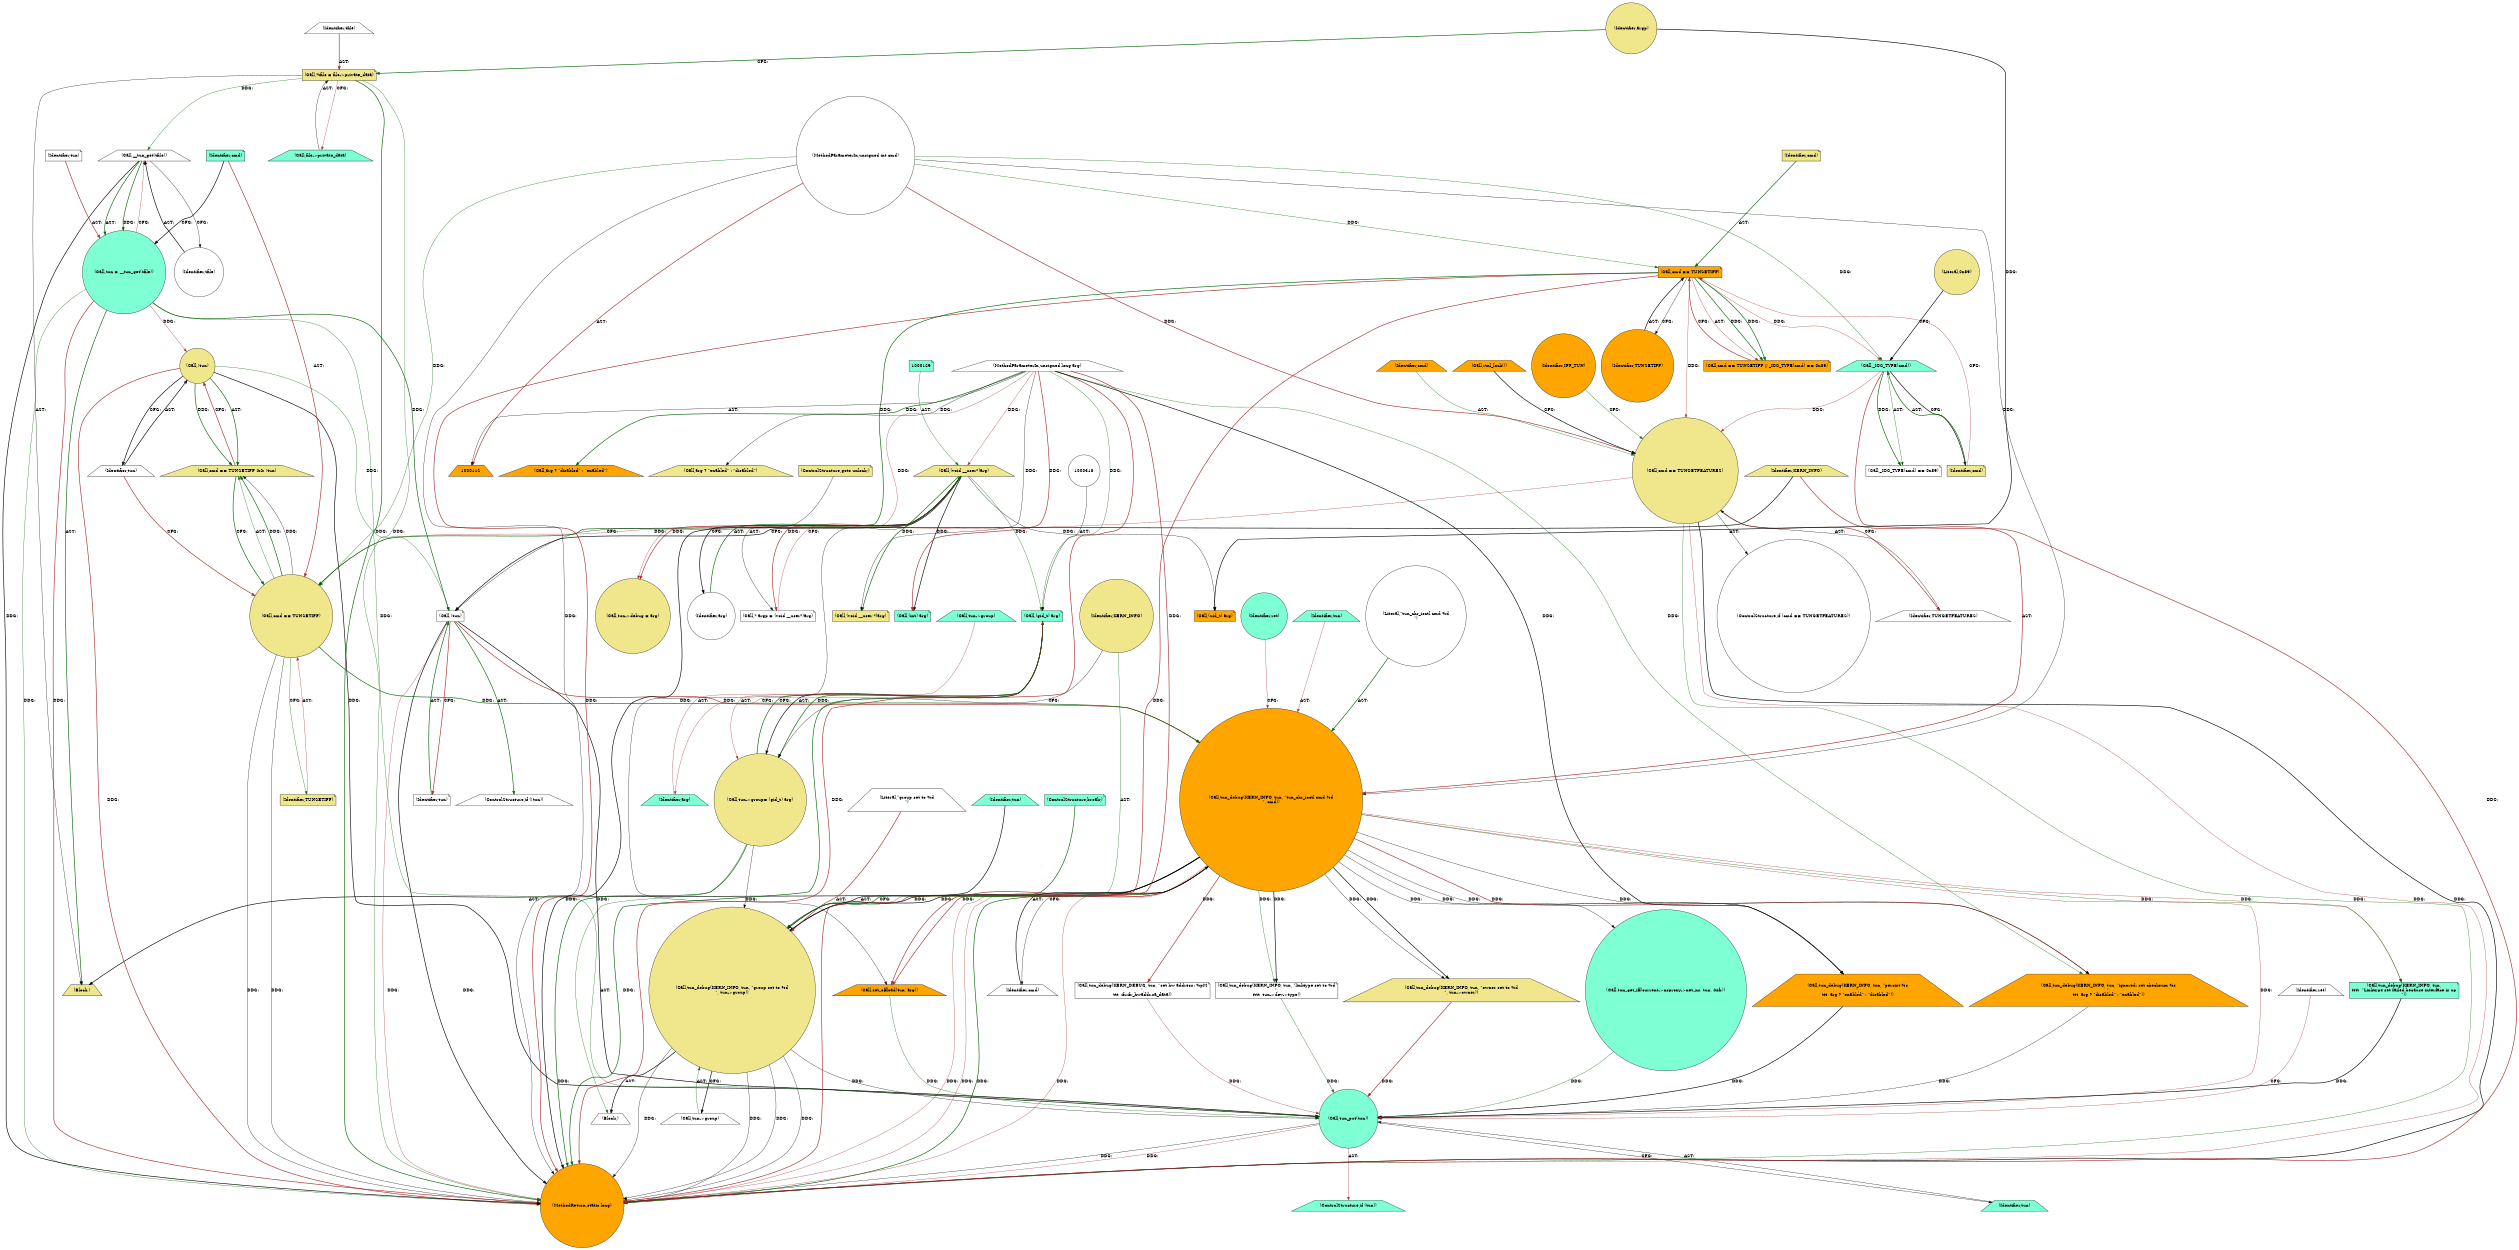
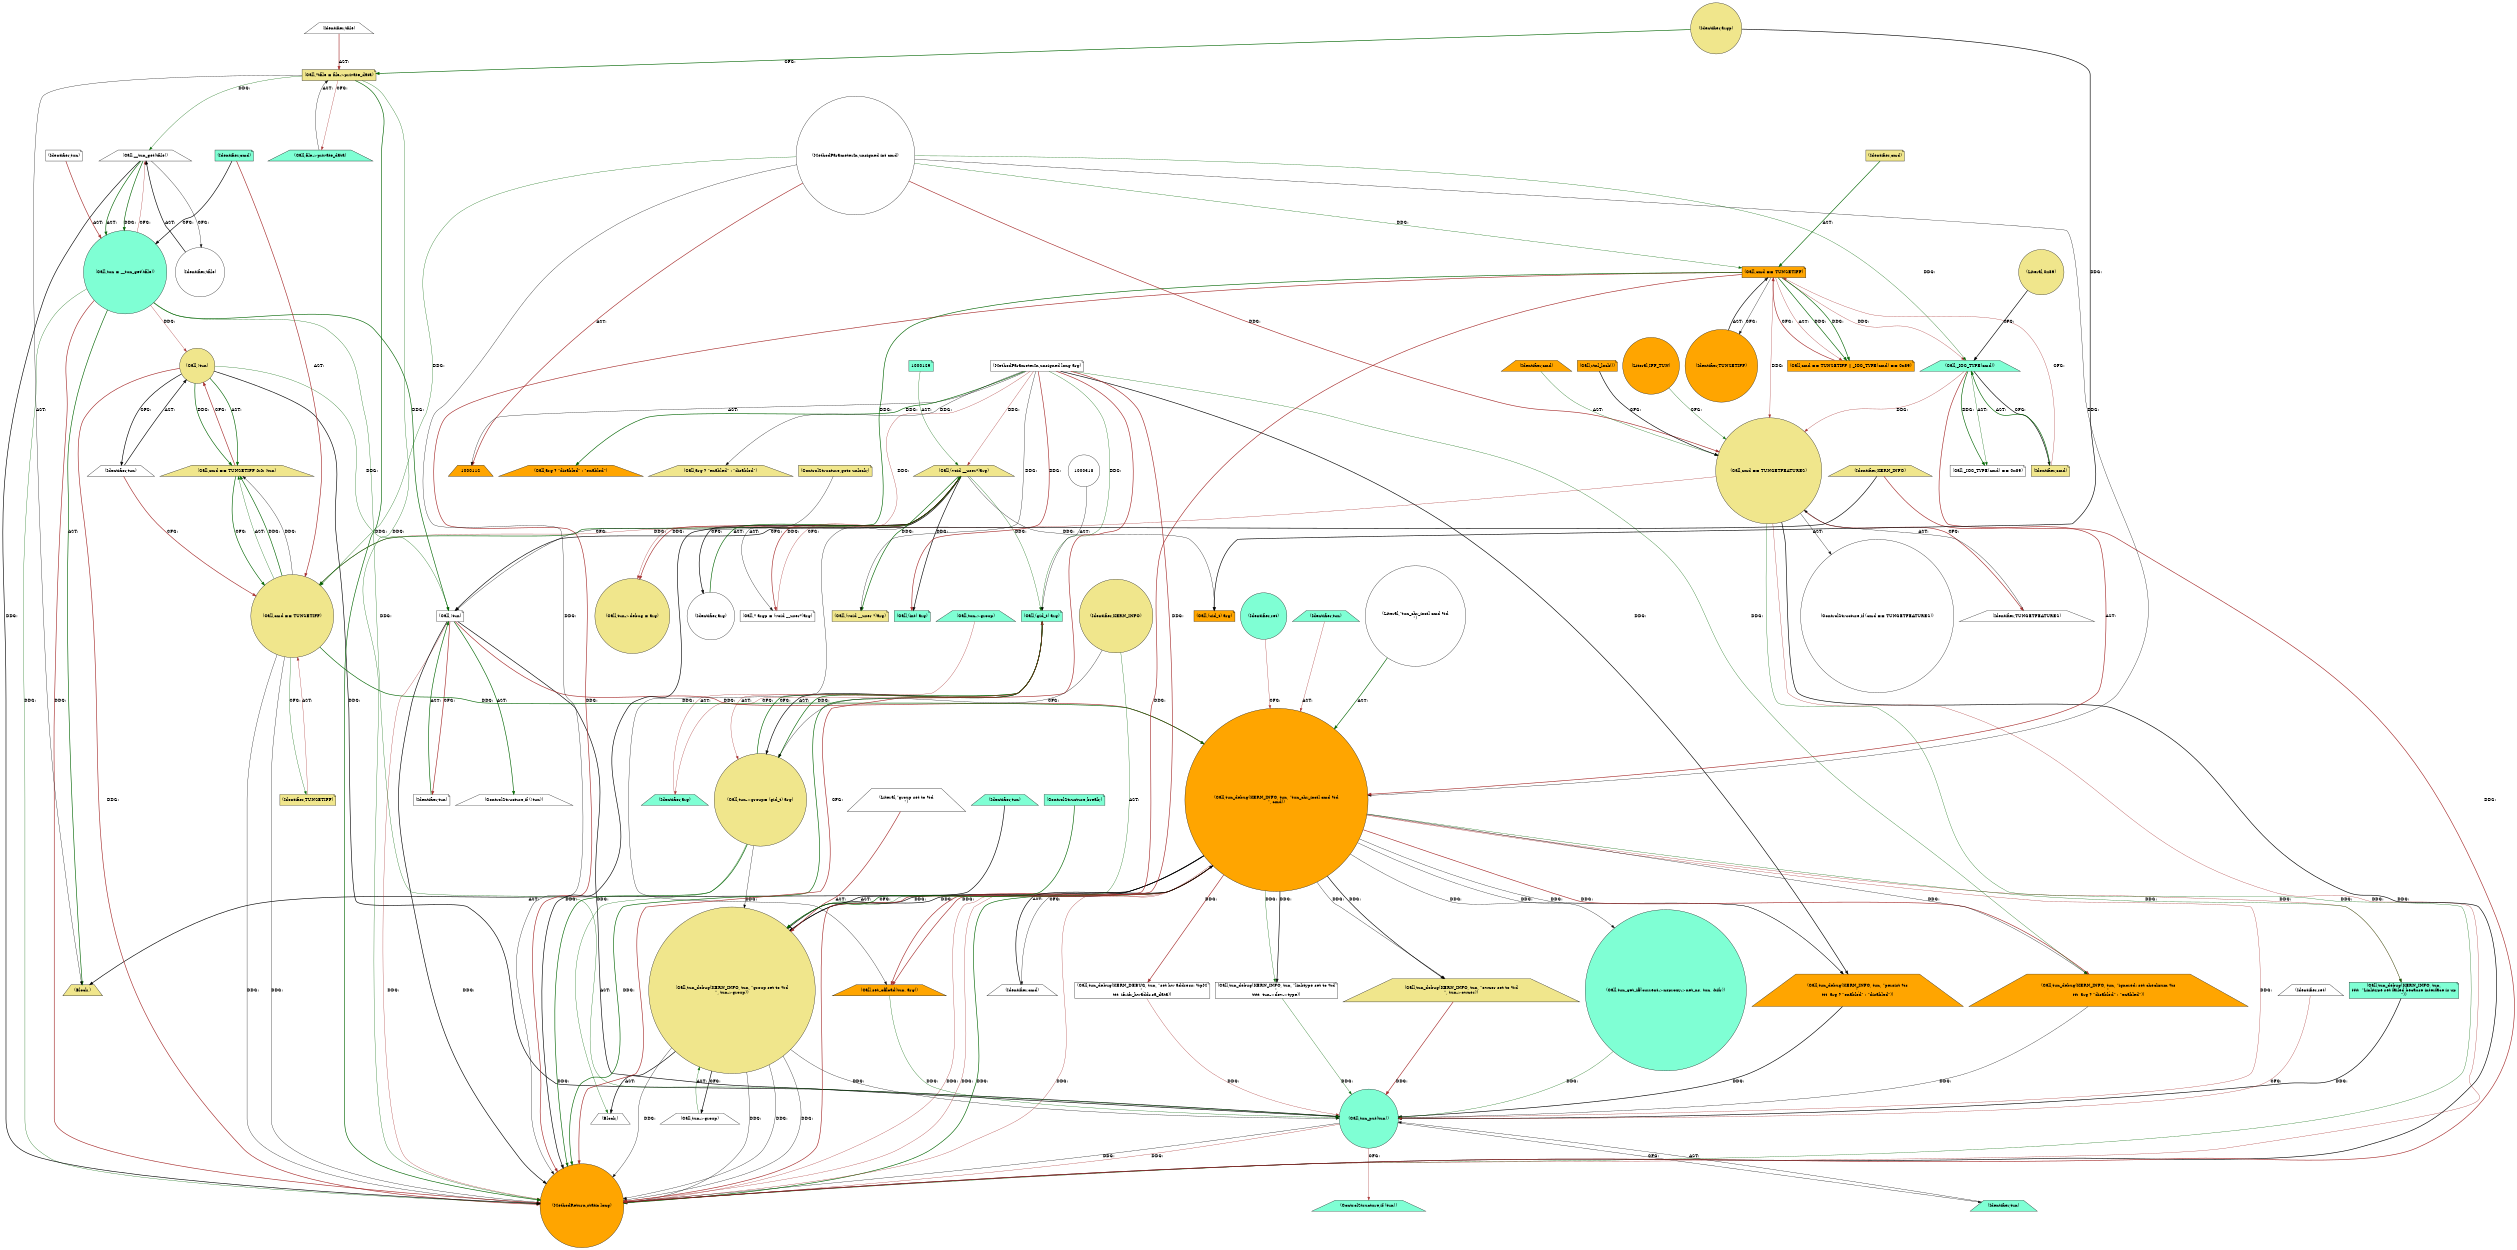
(1037, 366) -> (1037, 366)
(1489, 366) -> (1597, 366)
(1564, 366) -> (1651, 366)
(838, 800) -> (838, 800)
(1354, 1156) -> (1375, 1156)
